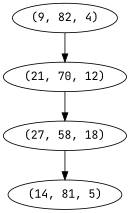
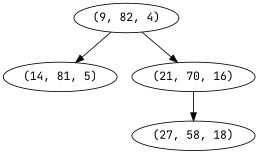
(65, 77) -> (194, 77)
(65, 161) -> (97, 45)
